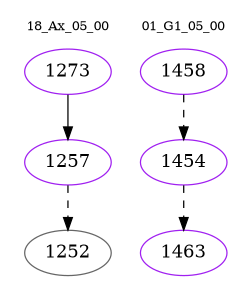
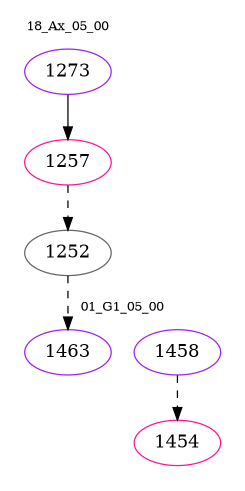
(68, 162) -> (68, 162)
(184, 162) -> (177, 443)
(184, 201) -> (68, 303)
